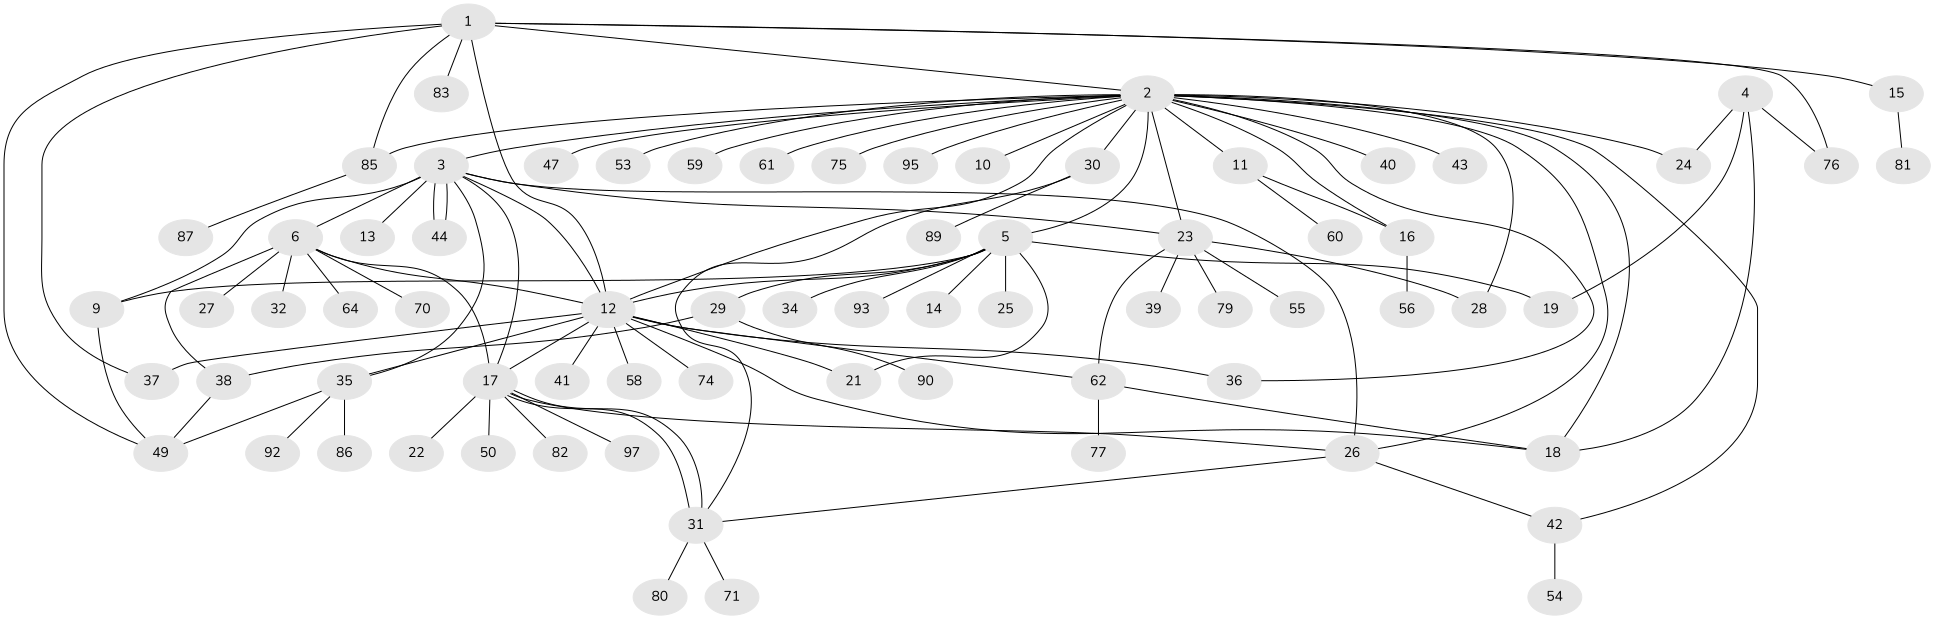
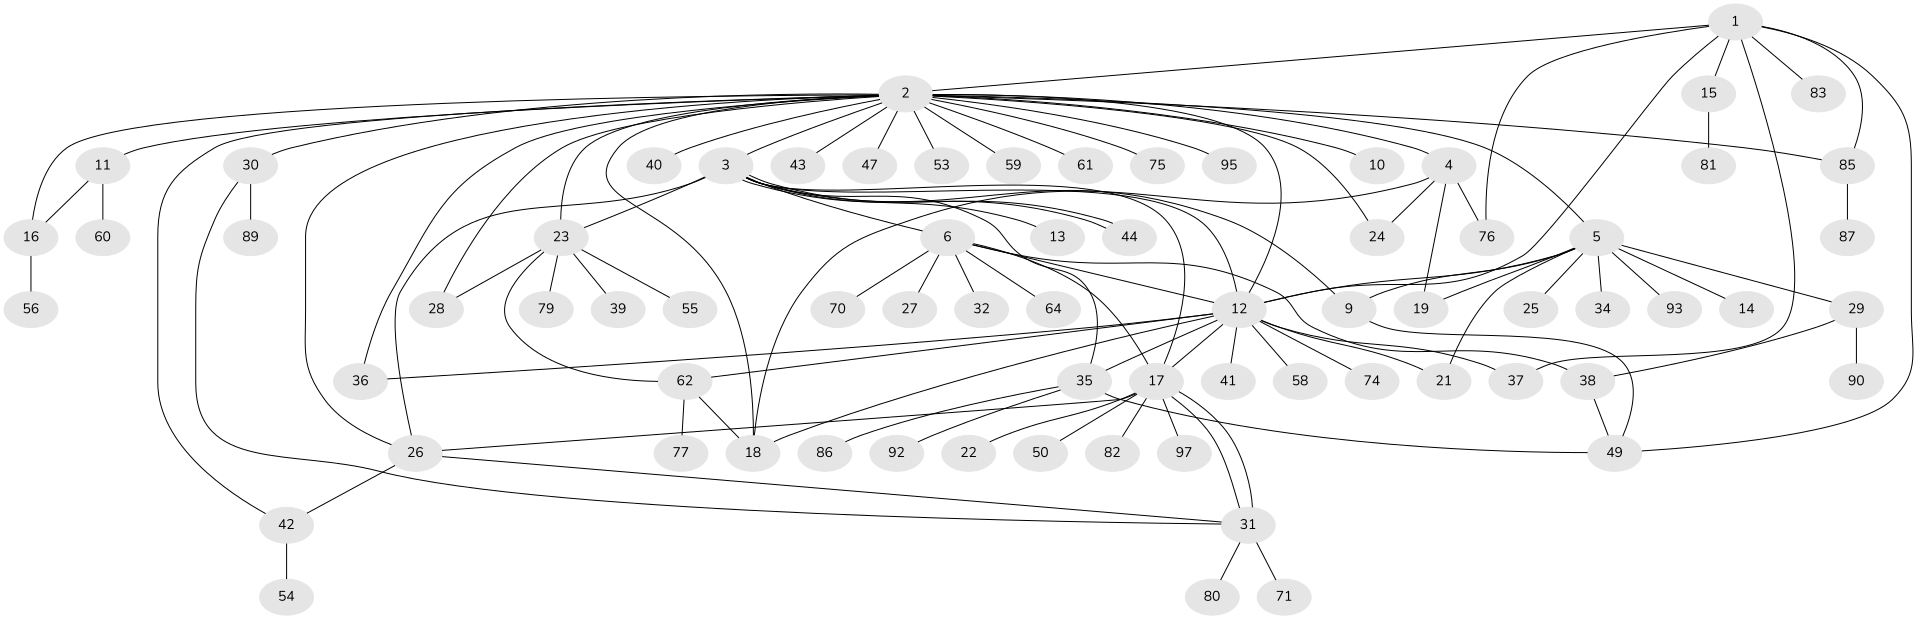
none -> (1270, 118)
